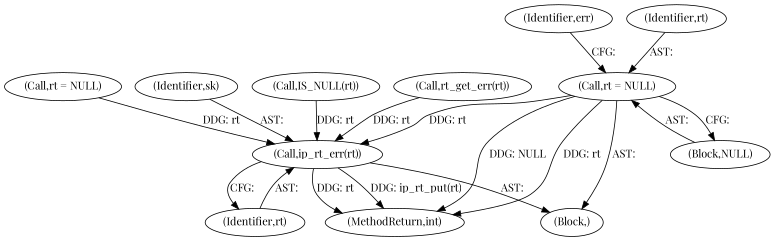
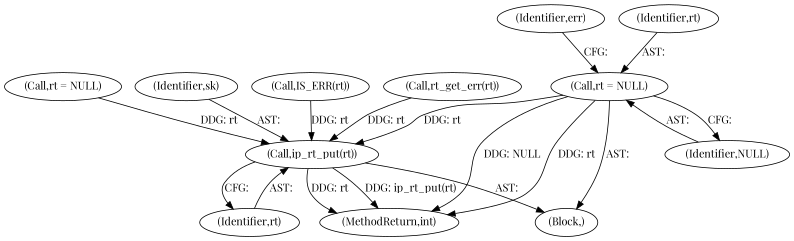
(316, 87) -> (310, 87)
(317, 155) -> (312, 155)
(720, 155) -> (727, 155)
